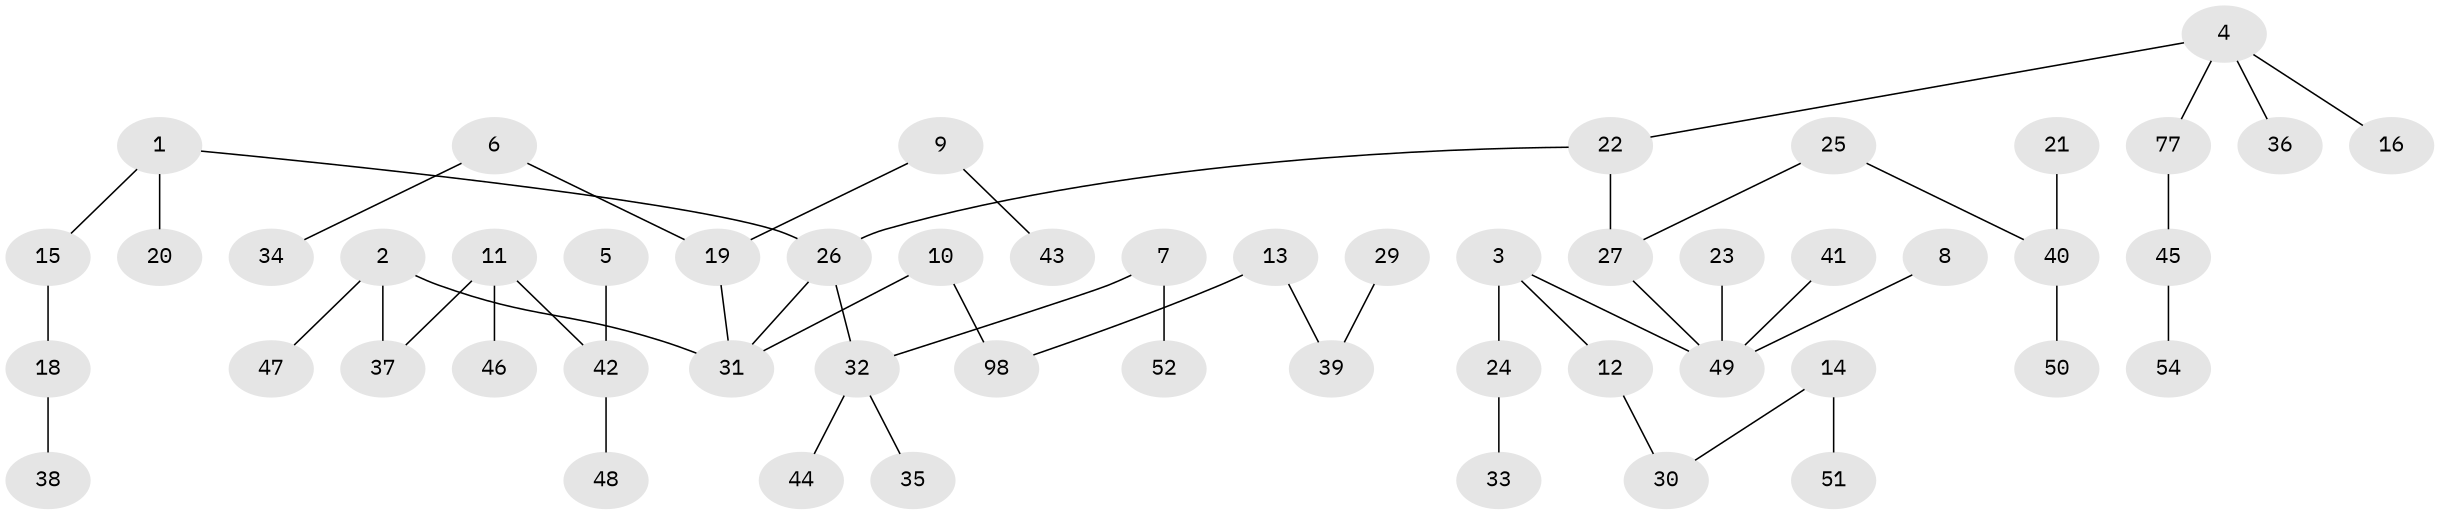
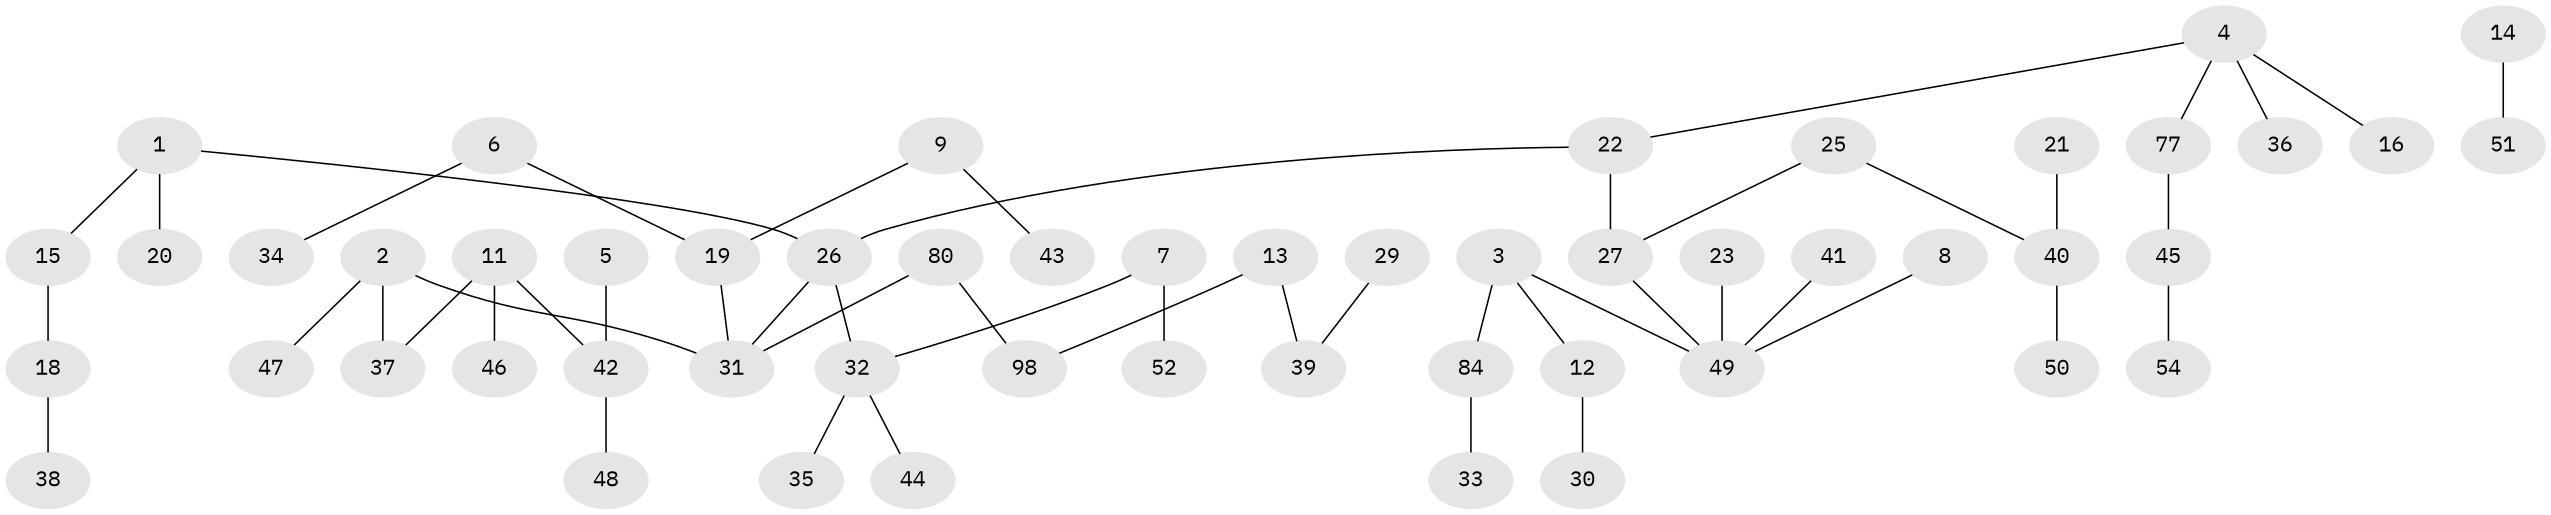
(941, 257) -> (941, 257)
(1499, 369) -> (1471, 369)
(1750, 425) -> none
